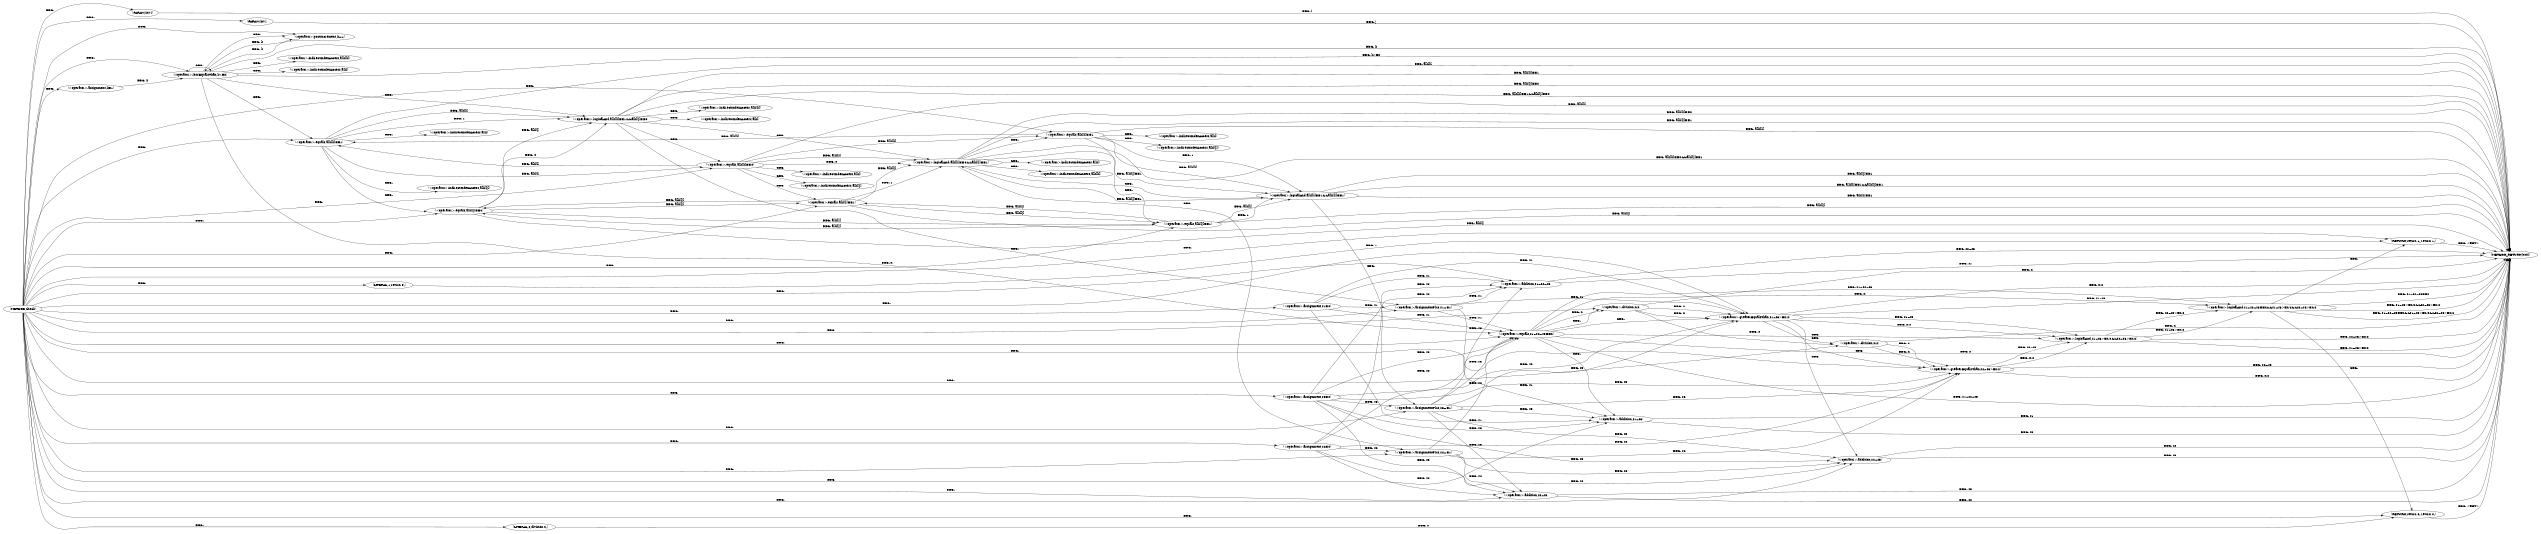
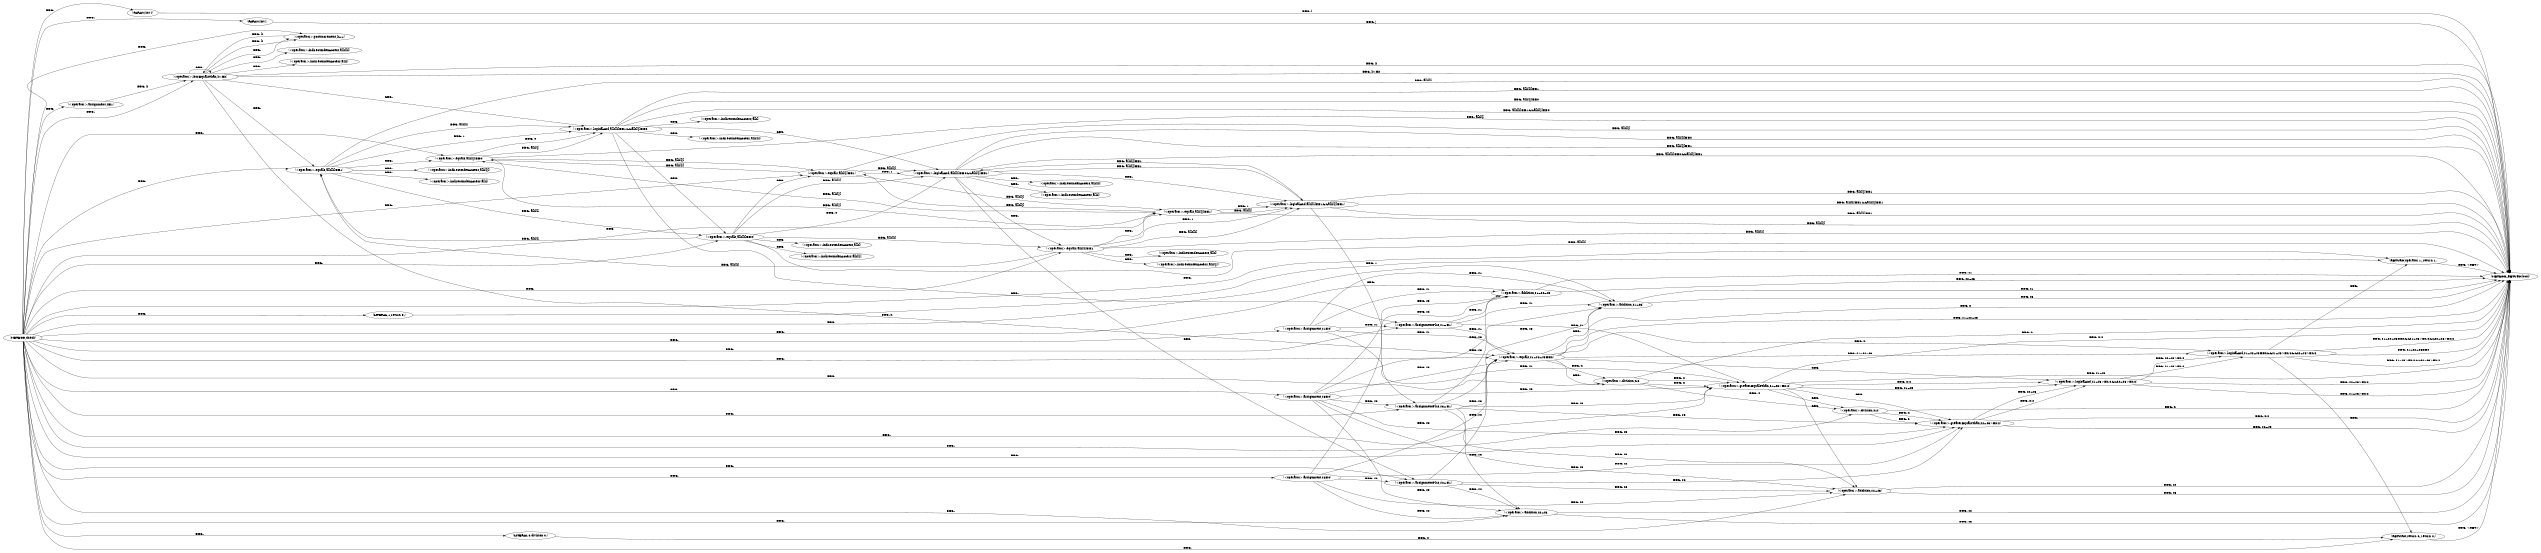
(2414, 241) -> (2414, 261)
(1629, 322) -> none
